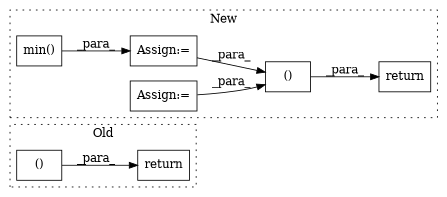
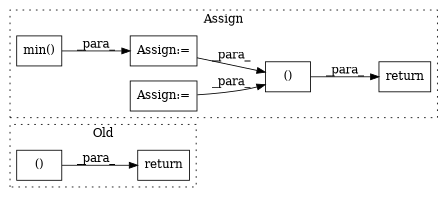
(224, 20) -> (224, 20)
